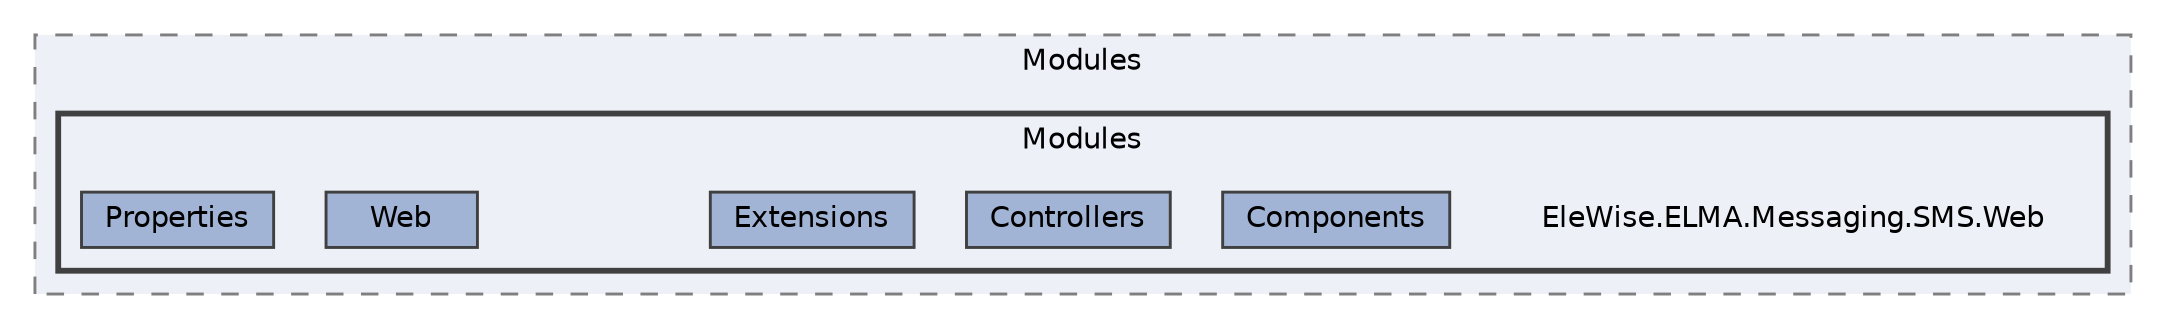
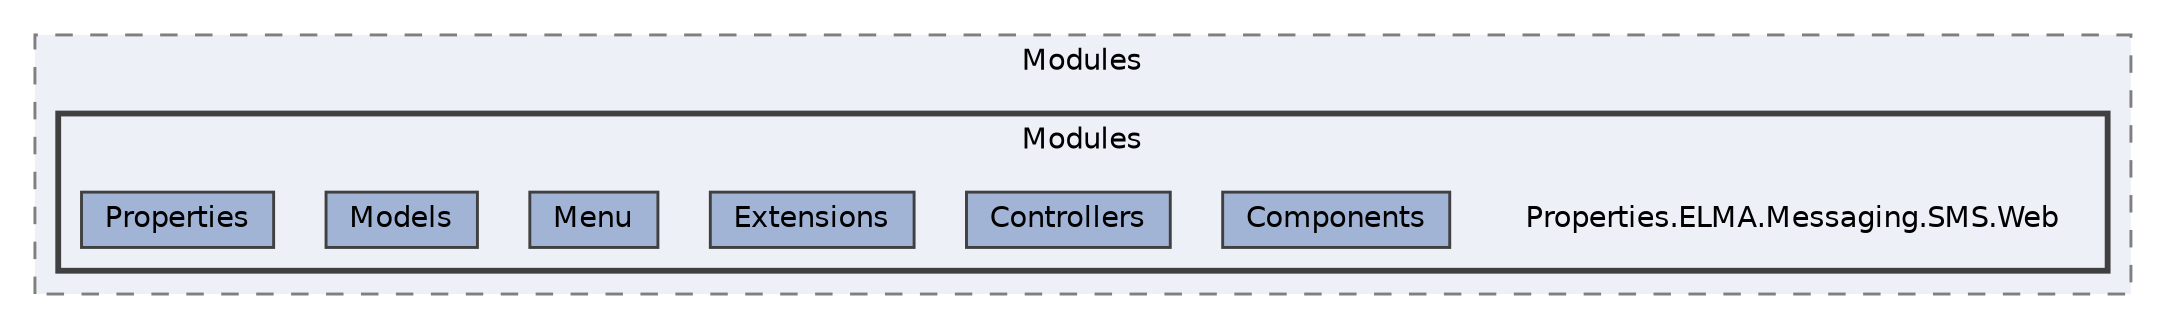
(402, 220) -> (402, 220)
none -> (594, 220)
(1793, 220) -> (1793, 220)
